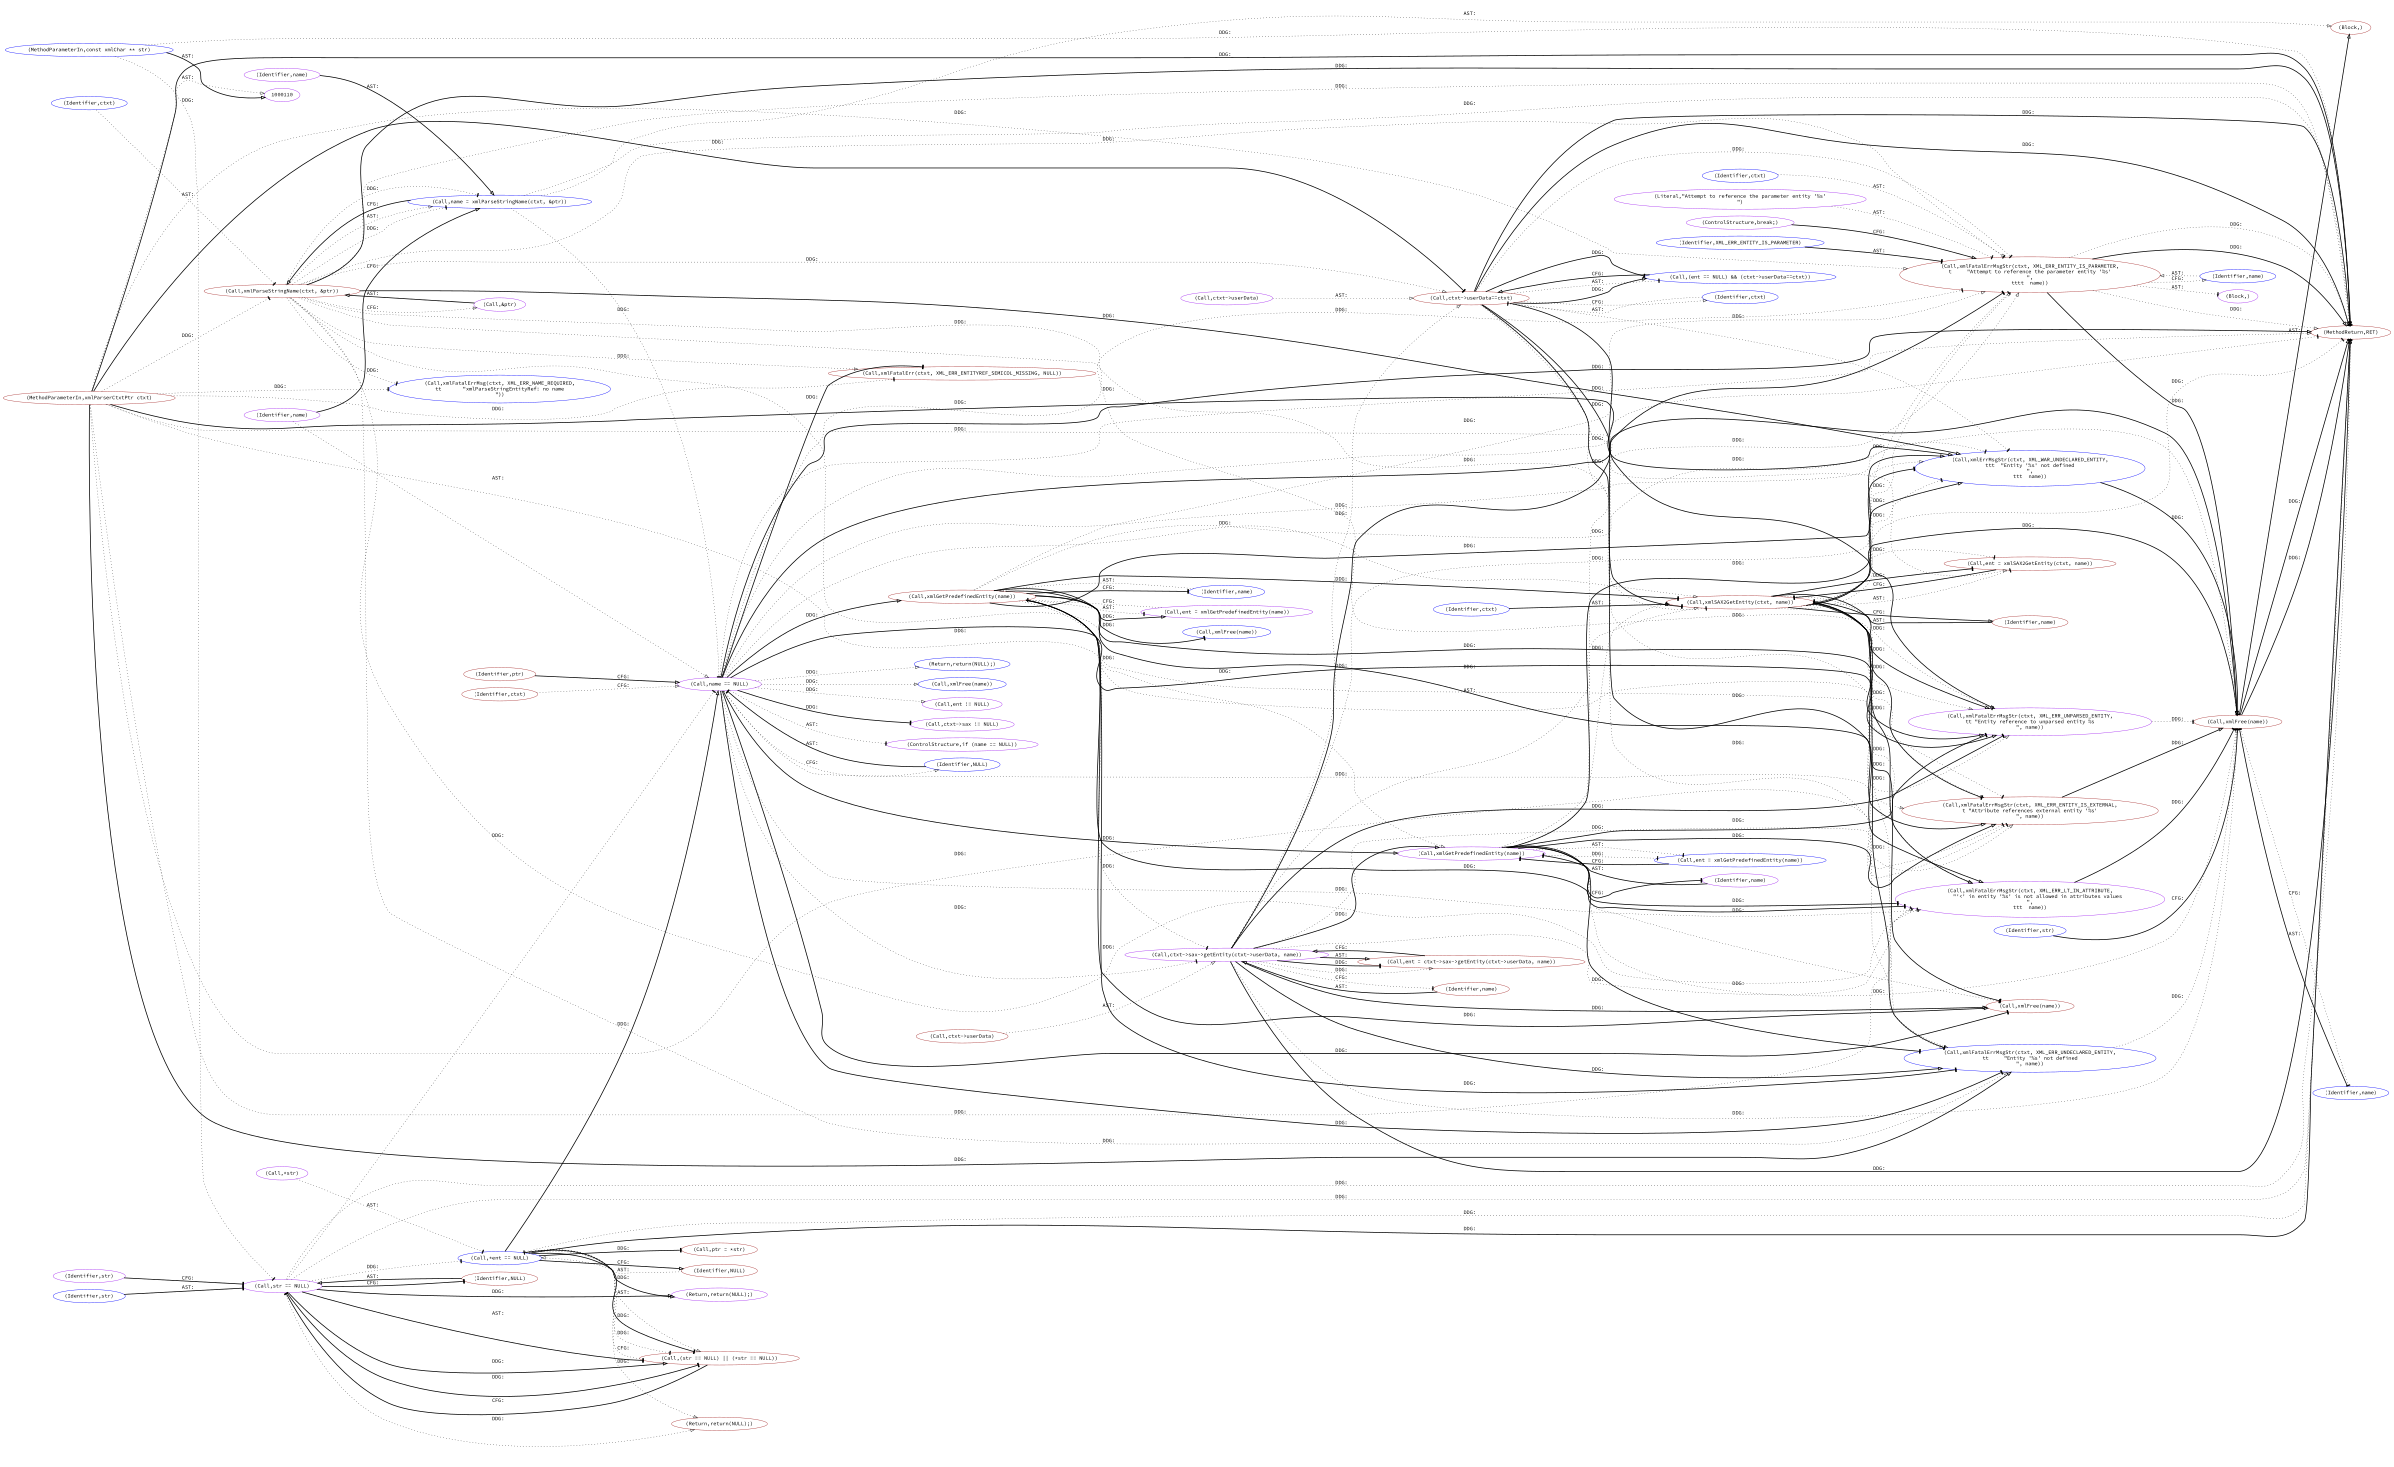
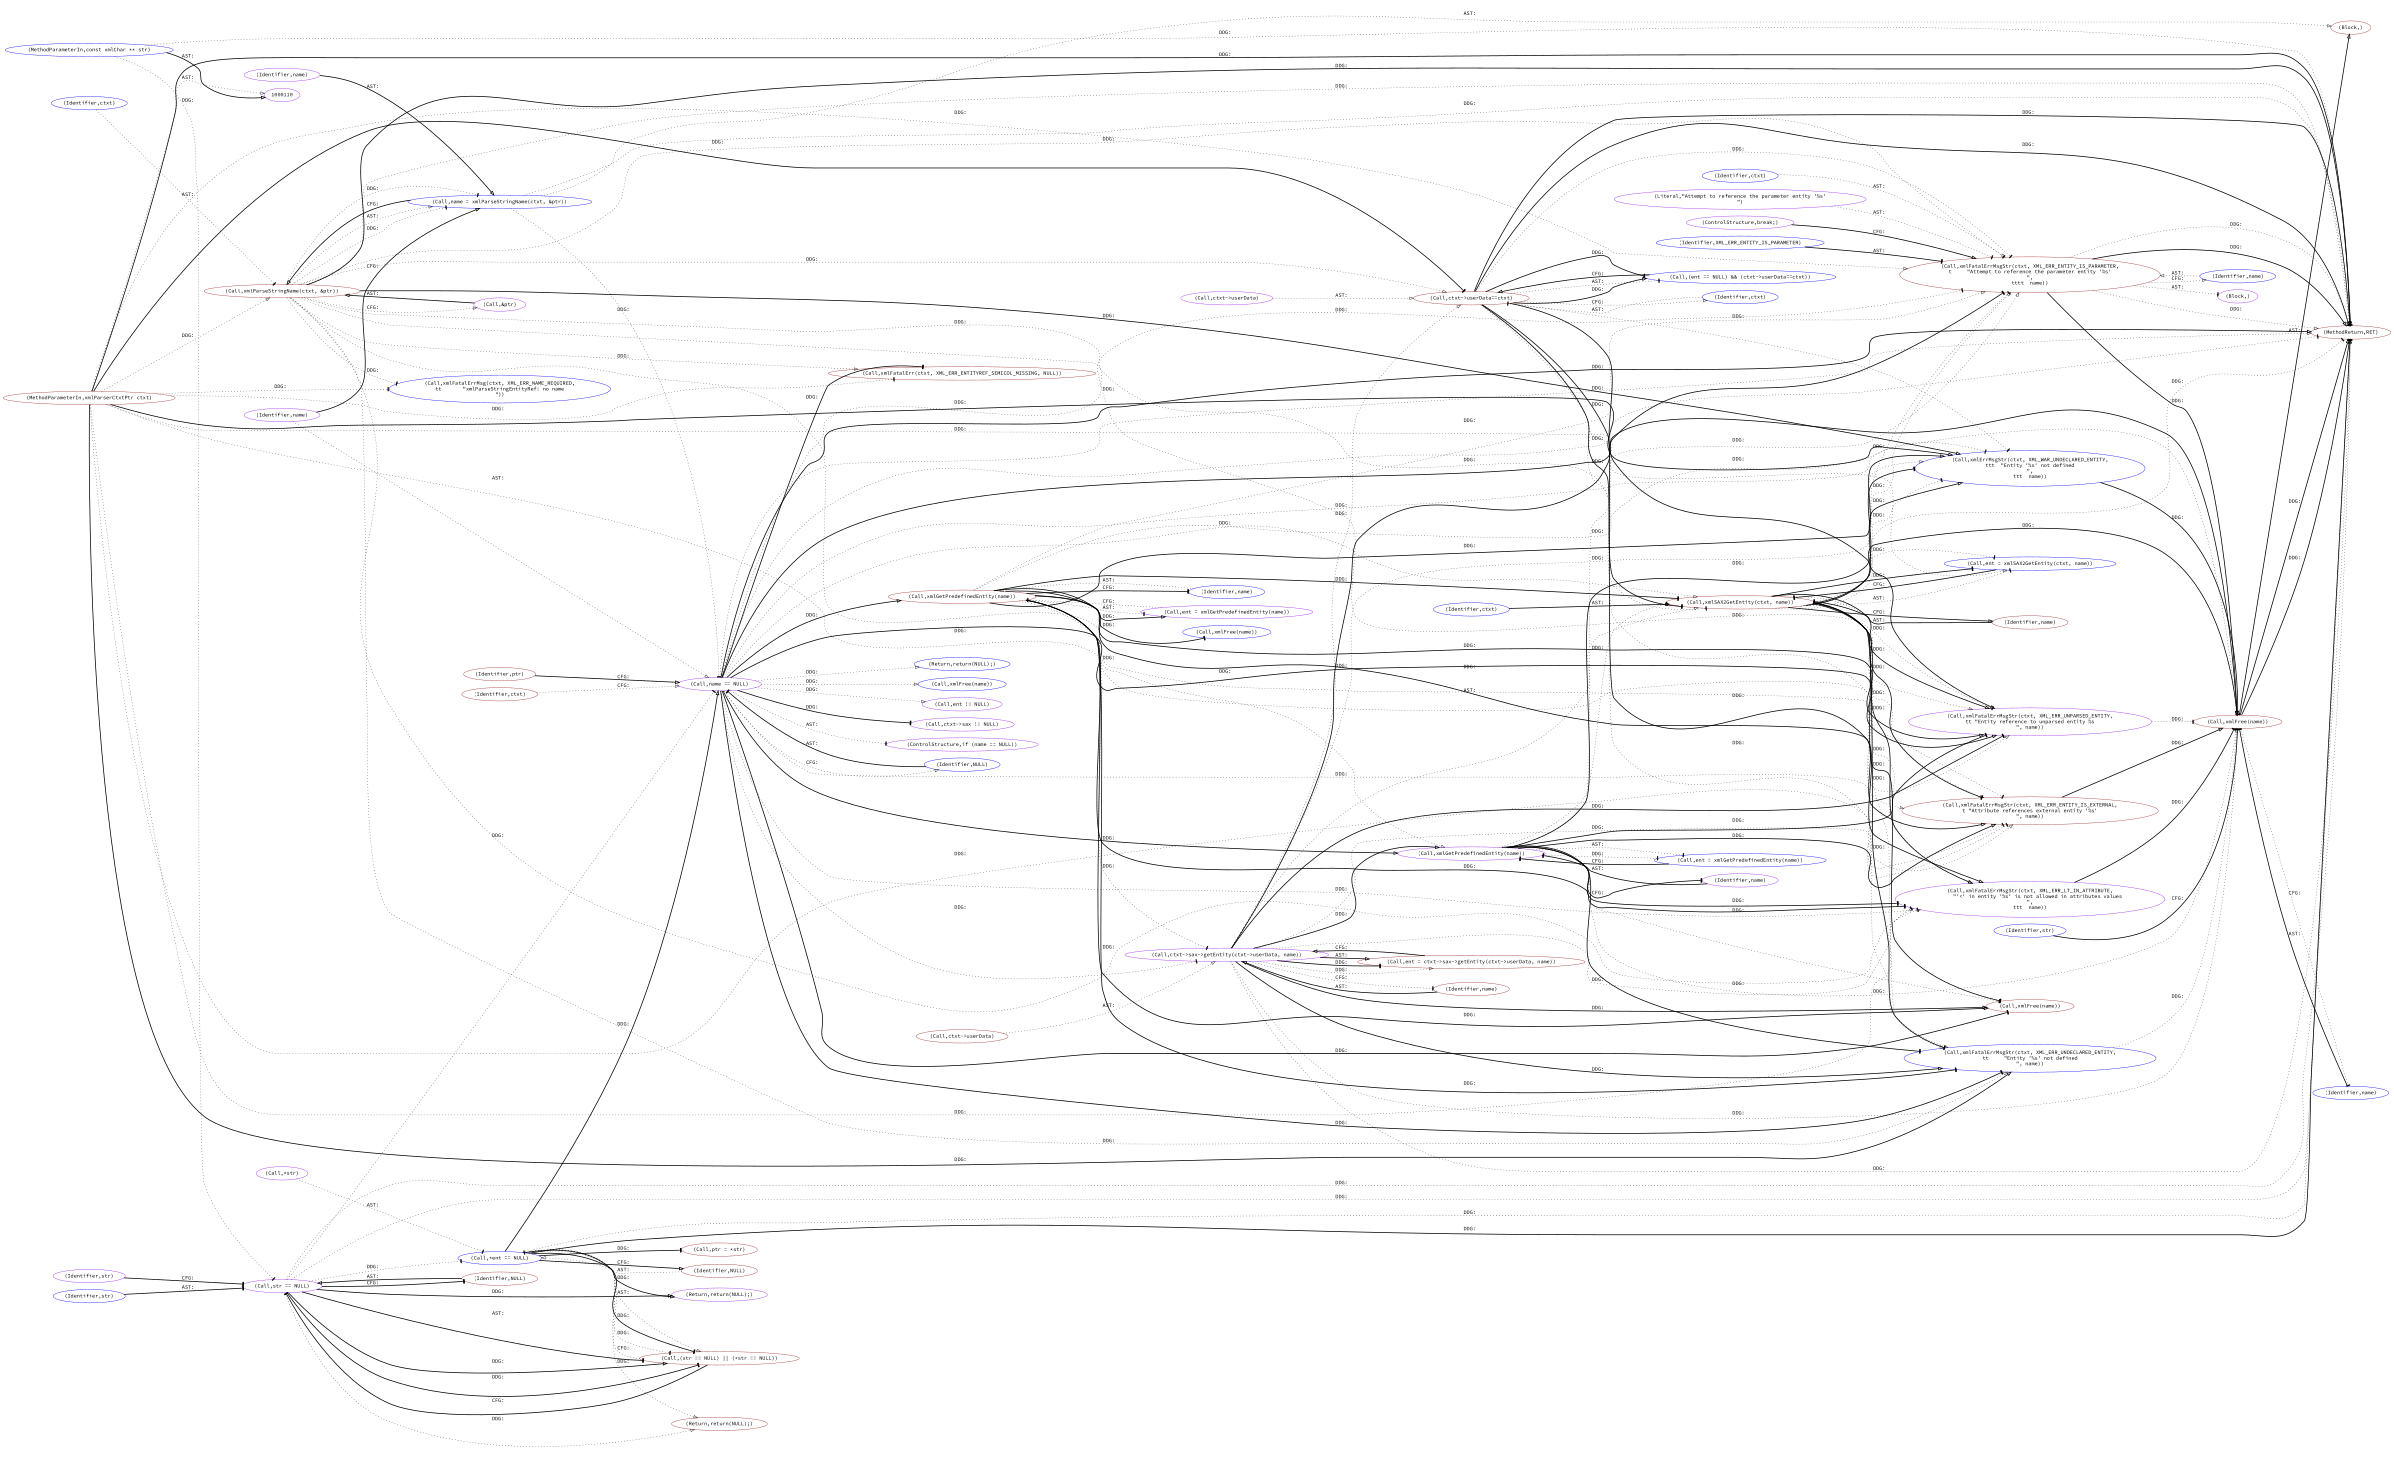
(185, 345) -> (185, 345)
(2030, 564) -> (2030, 564)
(2114, 1171) -> (2114, 1171)
